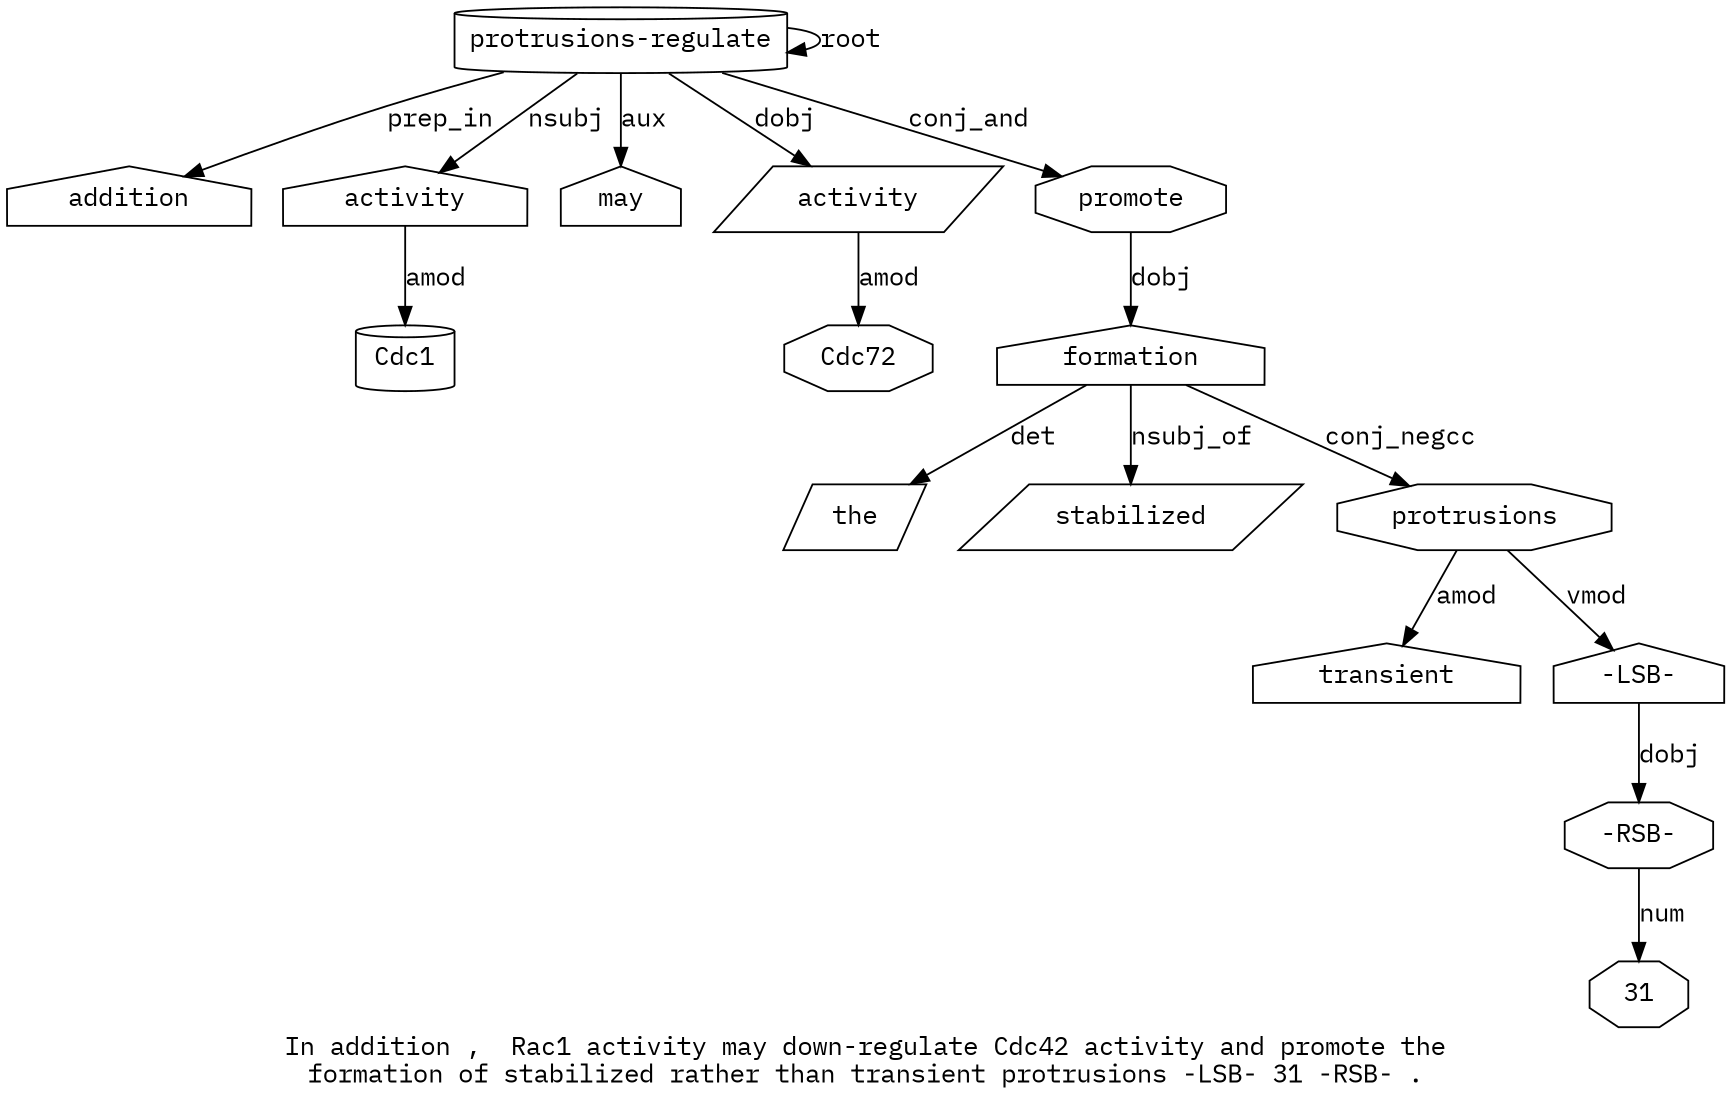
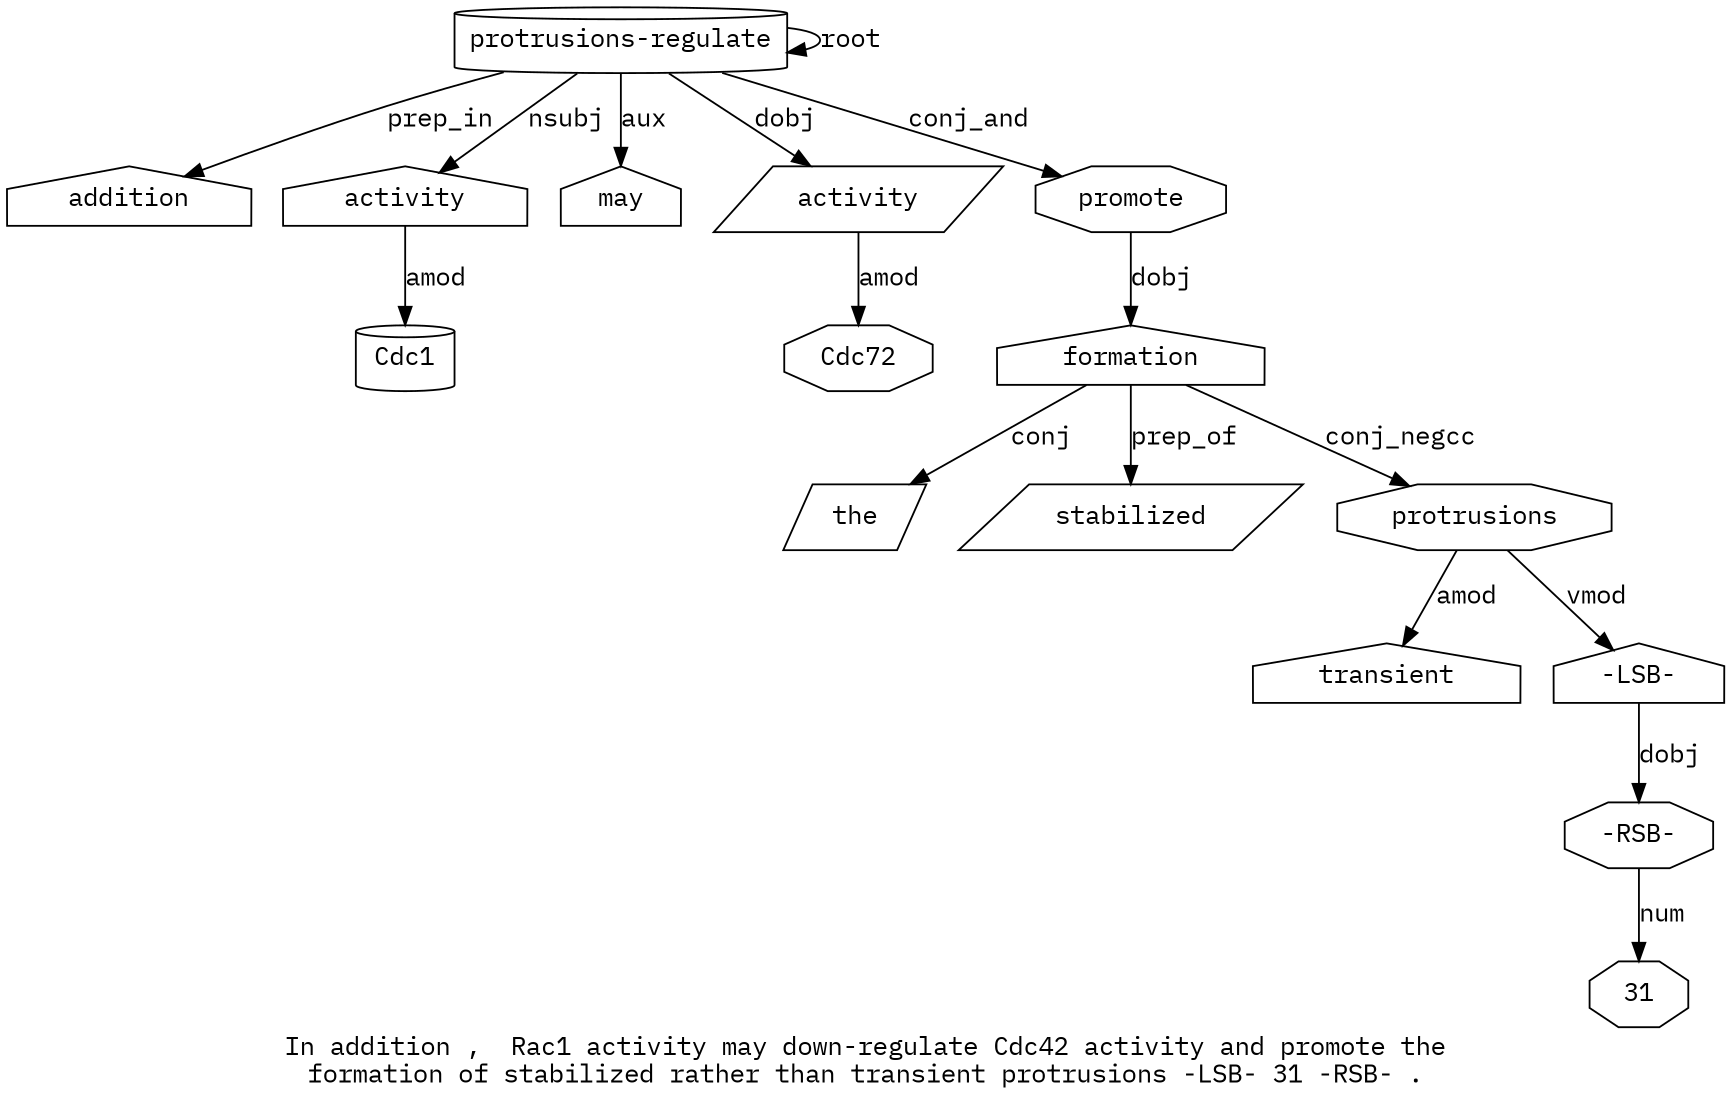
(1033, 438) -> (1041, 438)
(1192, 438) -> (1184, 438)
